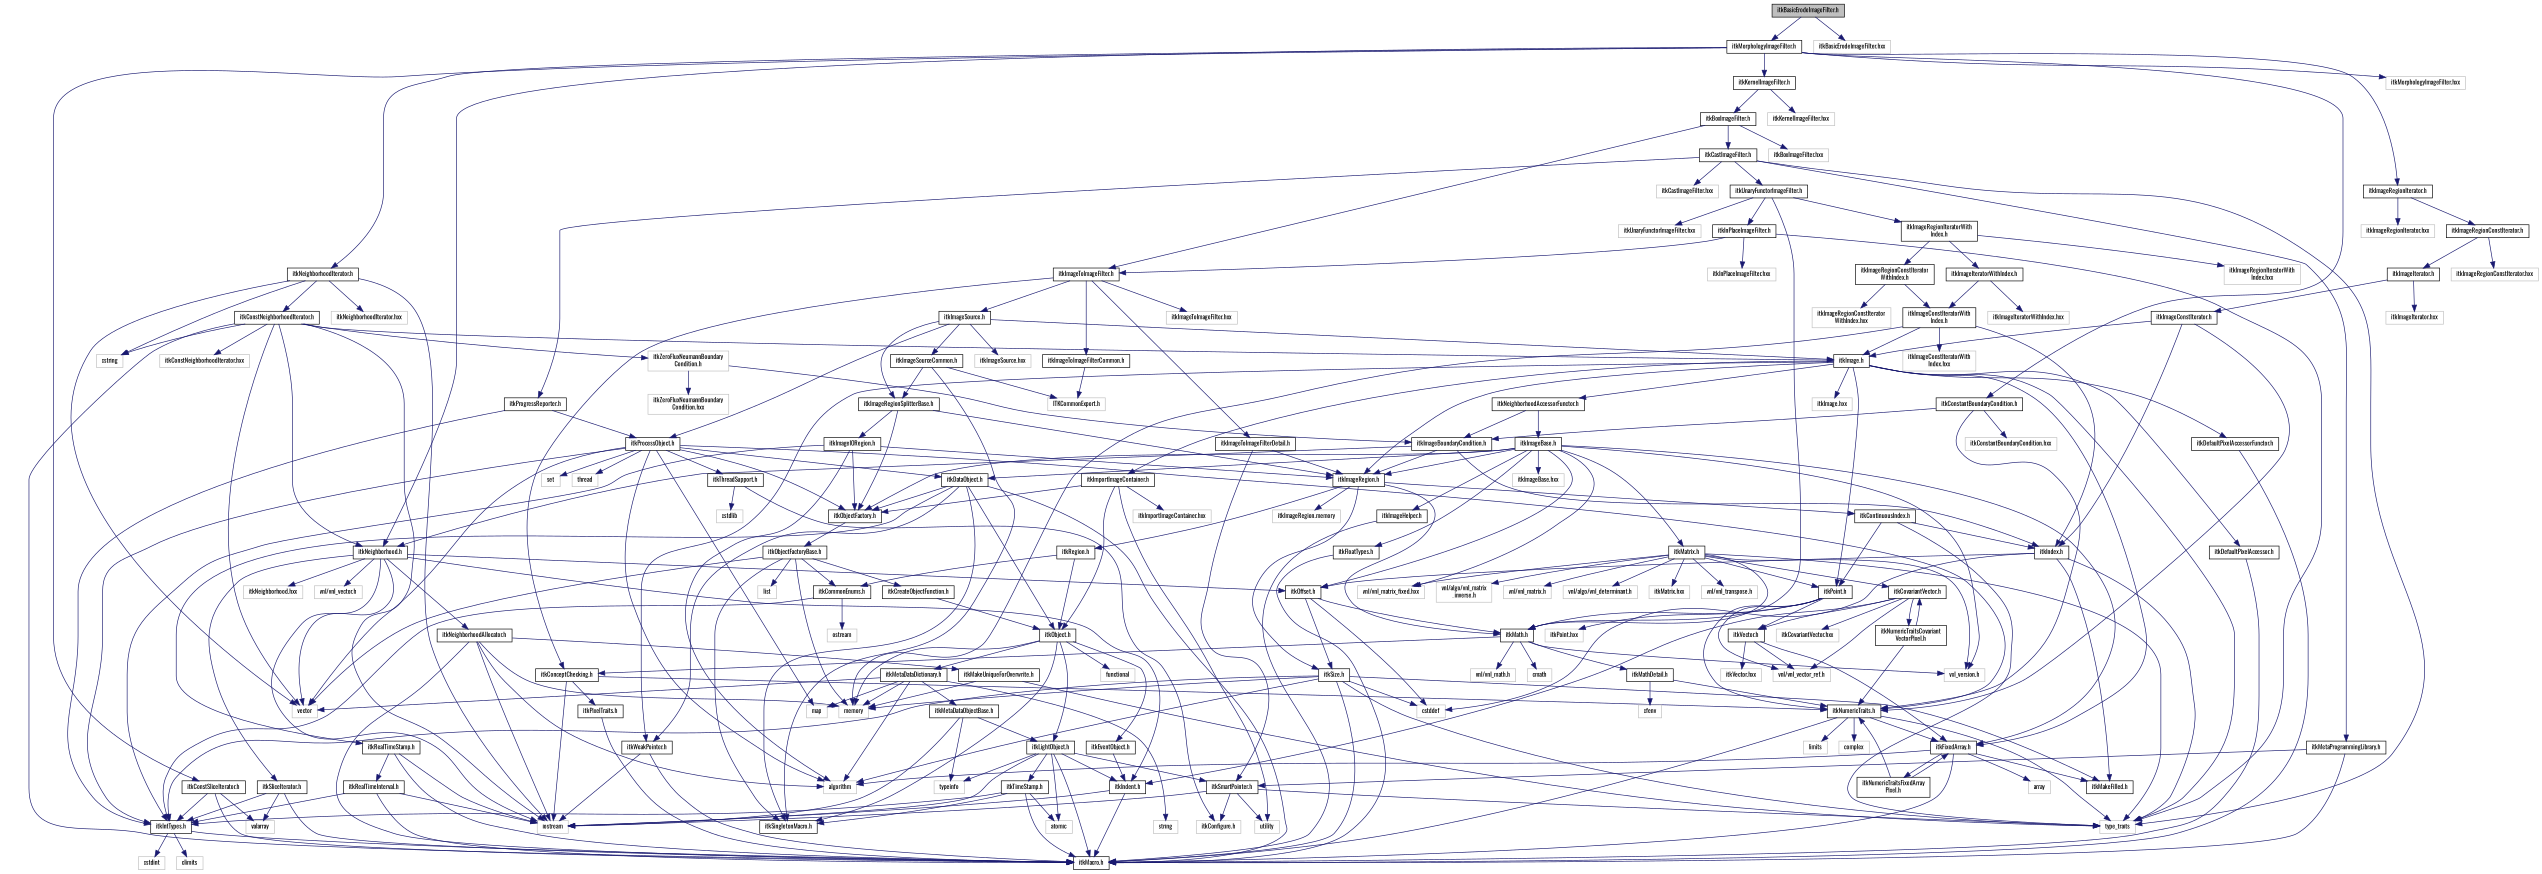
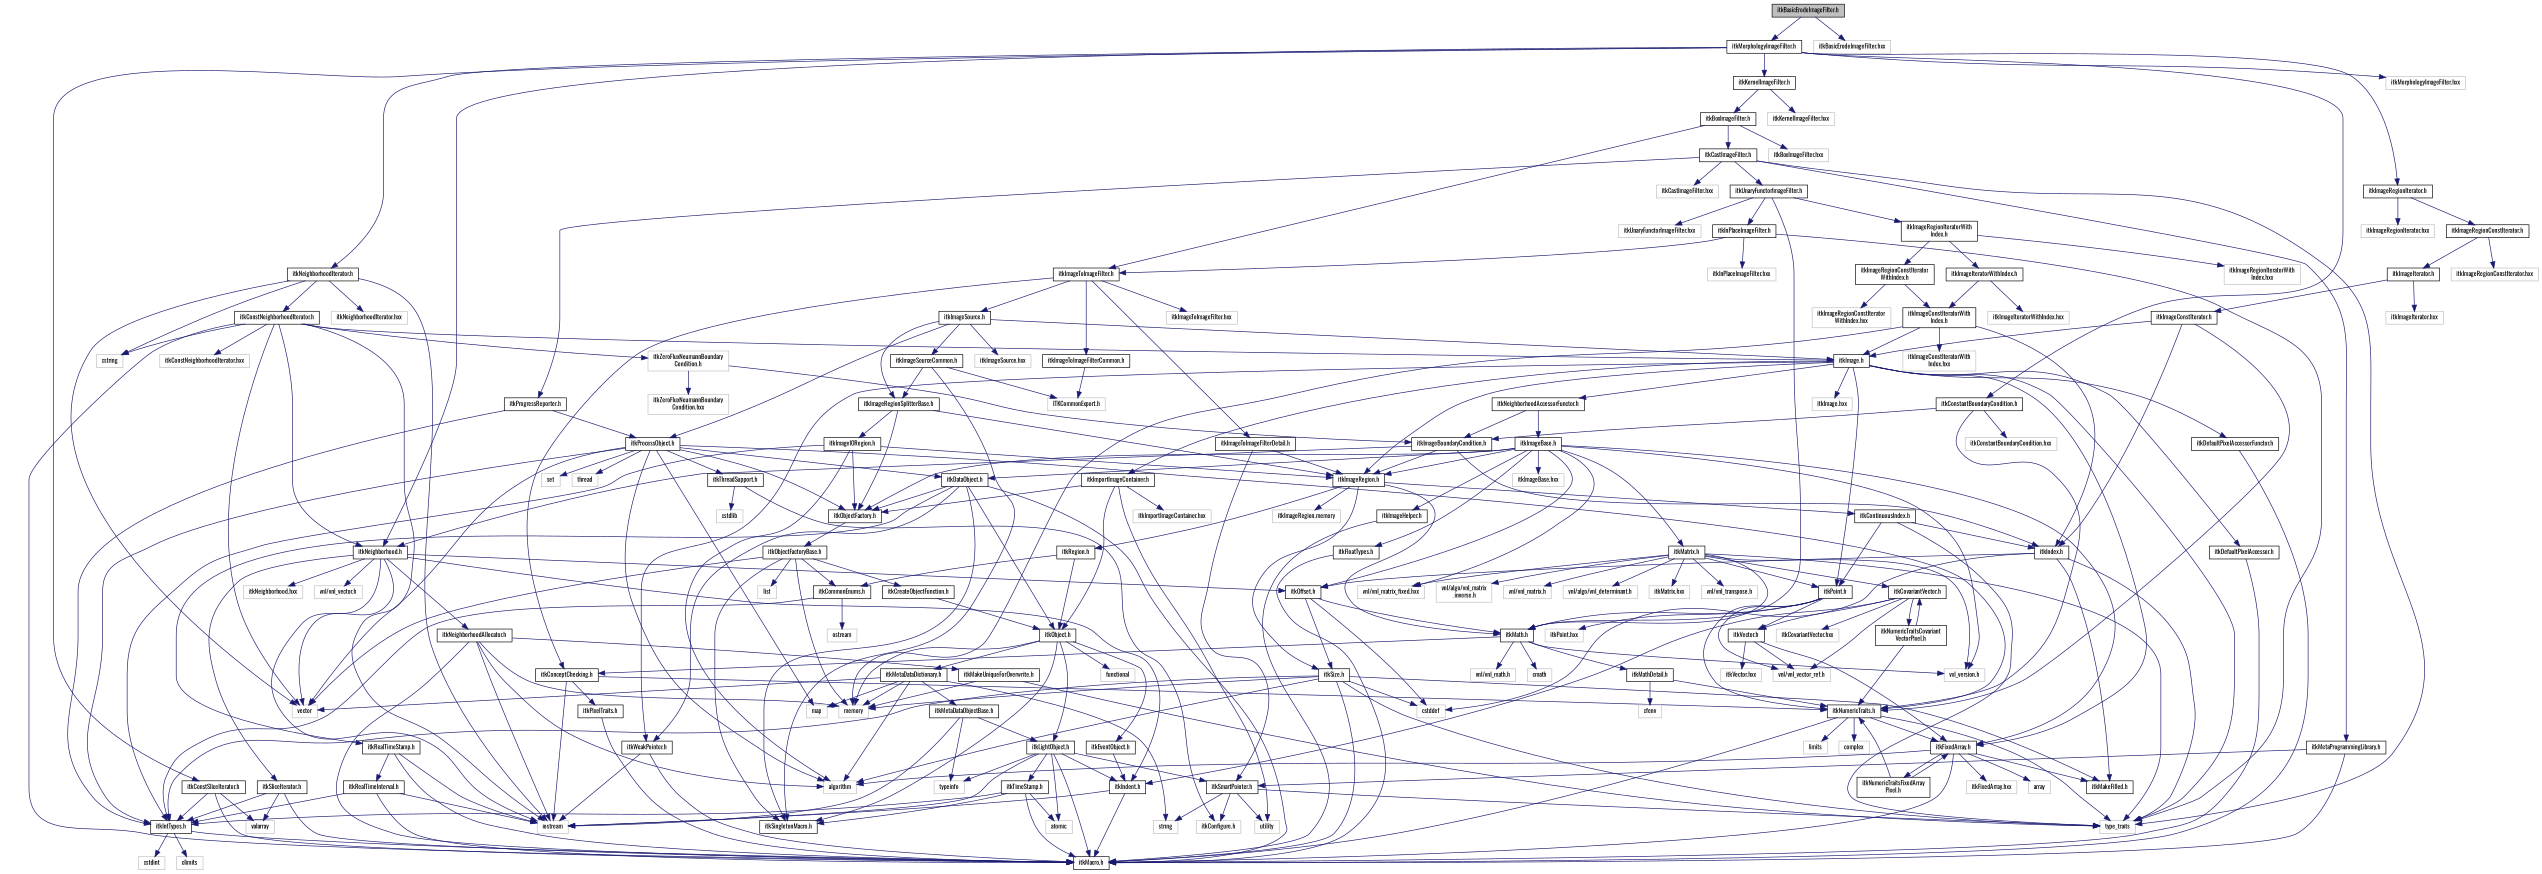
none -> (1992, 787)
(938, 811) -> (1200, 807)
